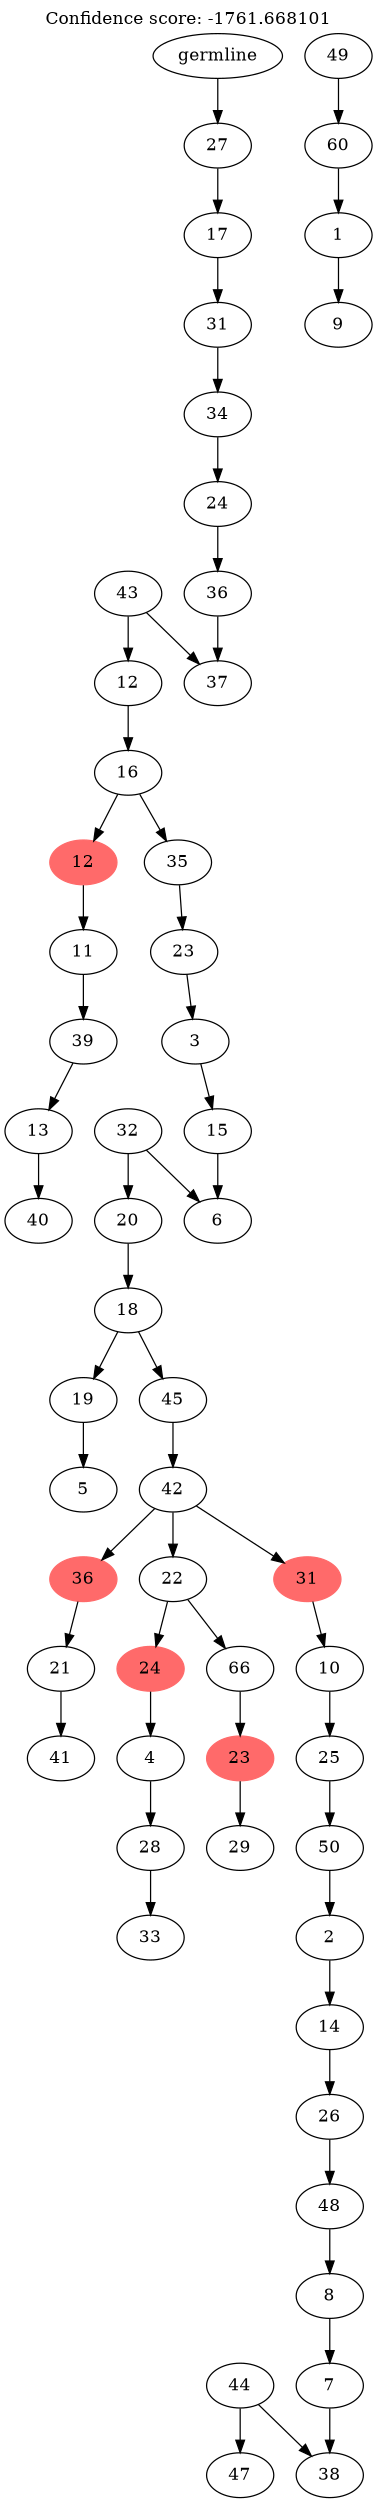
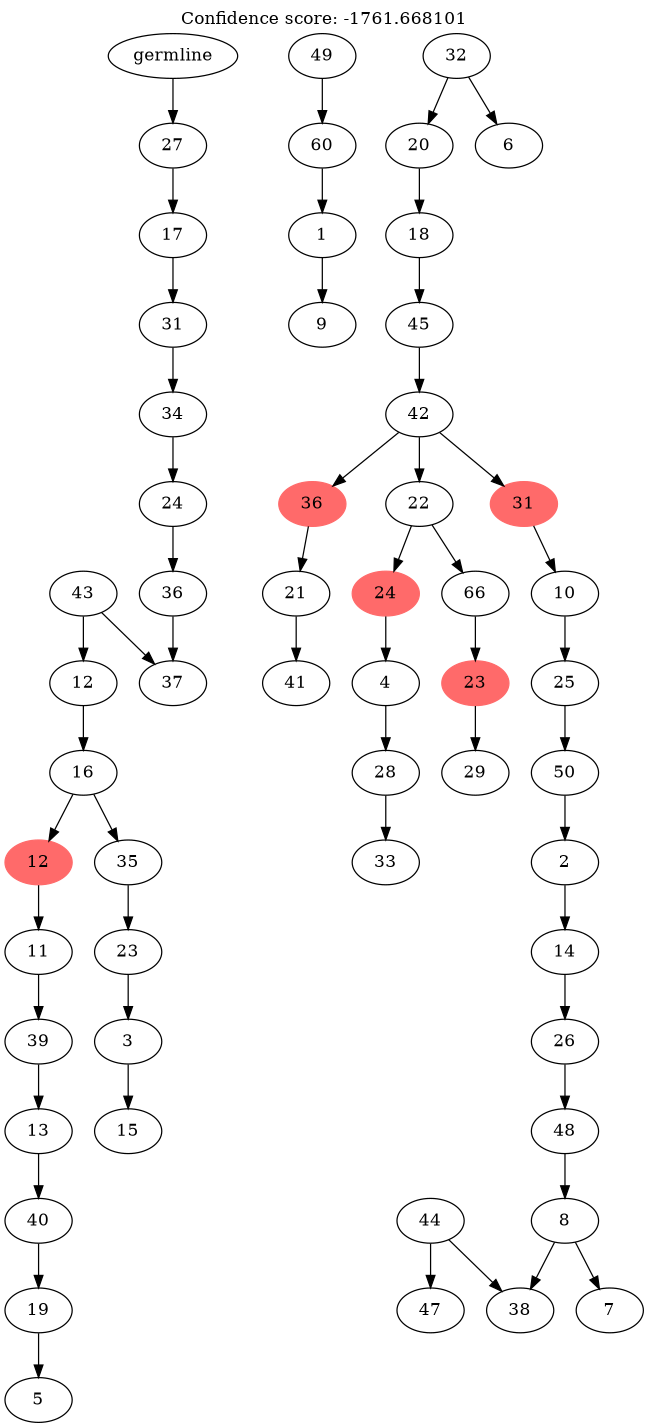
(218, 1170) -> none
(109, 1350) -> (39, 1259)
(330, 2424) -> (545, 1260)
